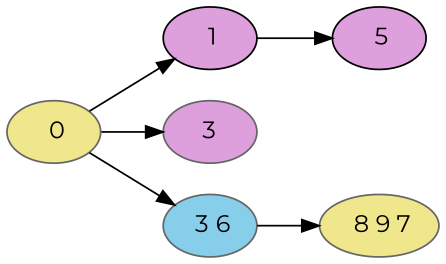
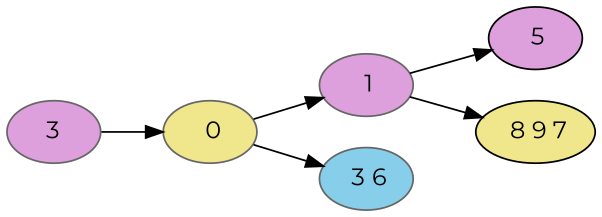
(210, 38) -> (366, 85)
(123, 132) -> (123, 132)
(279, 226) -> (438, 105)
(379, 226) -> (536, 132)
